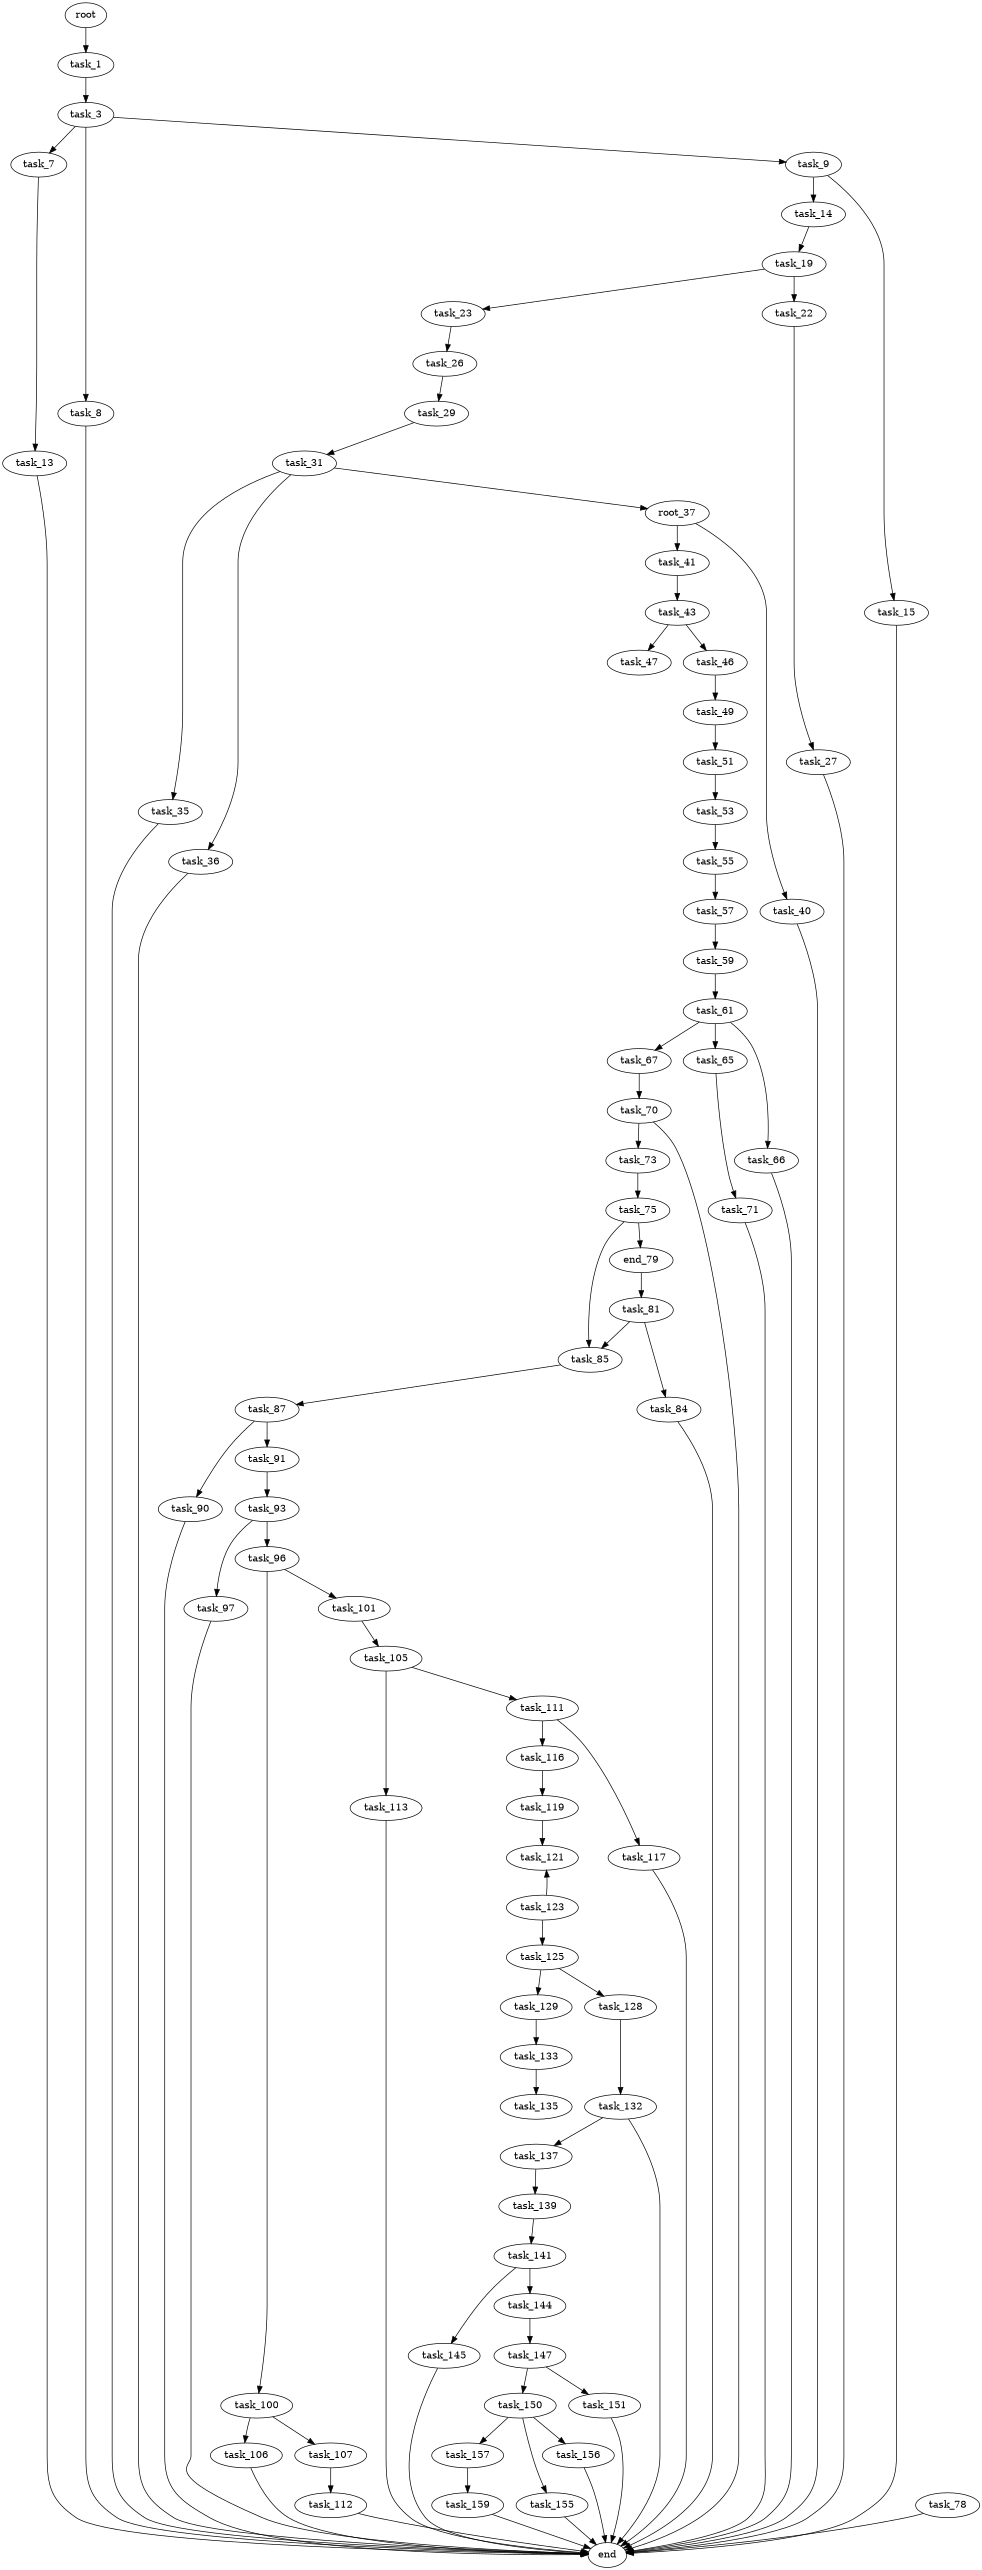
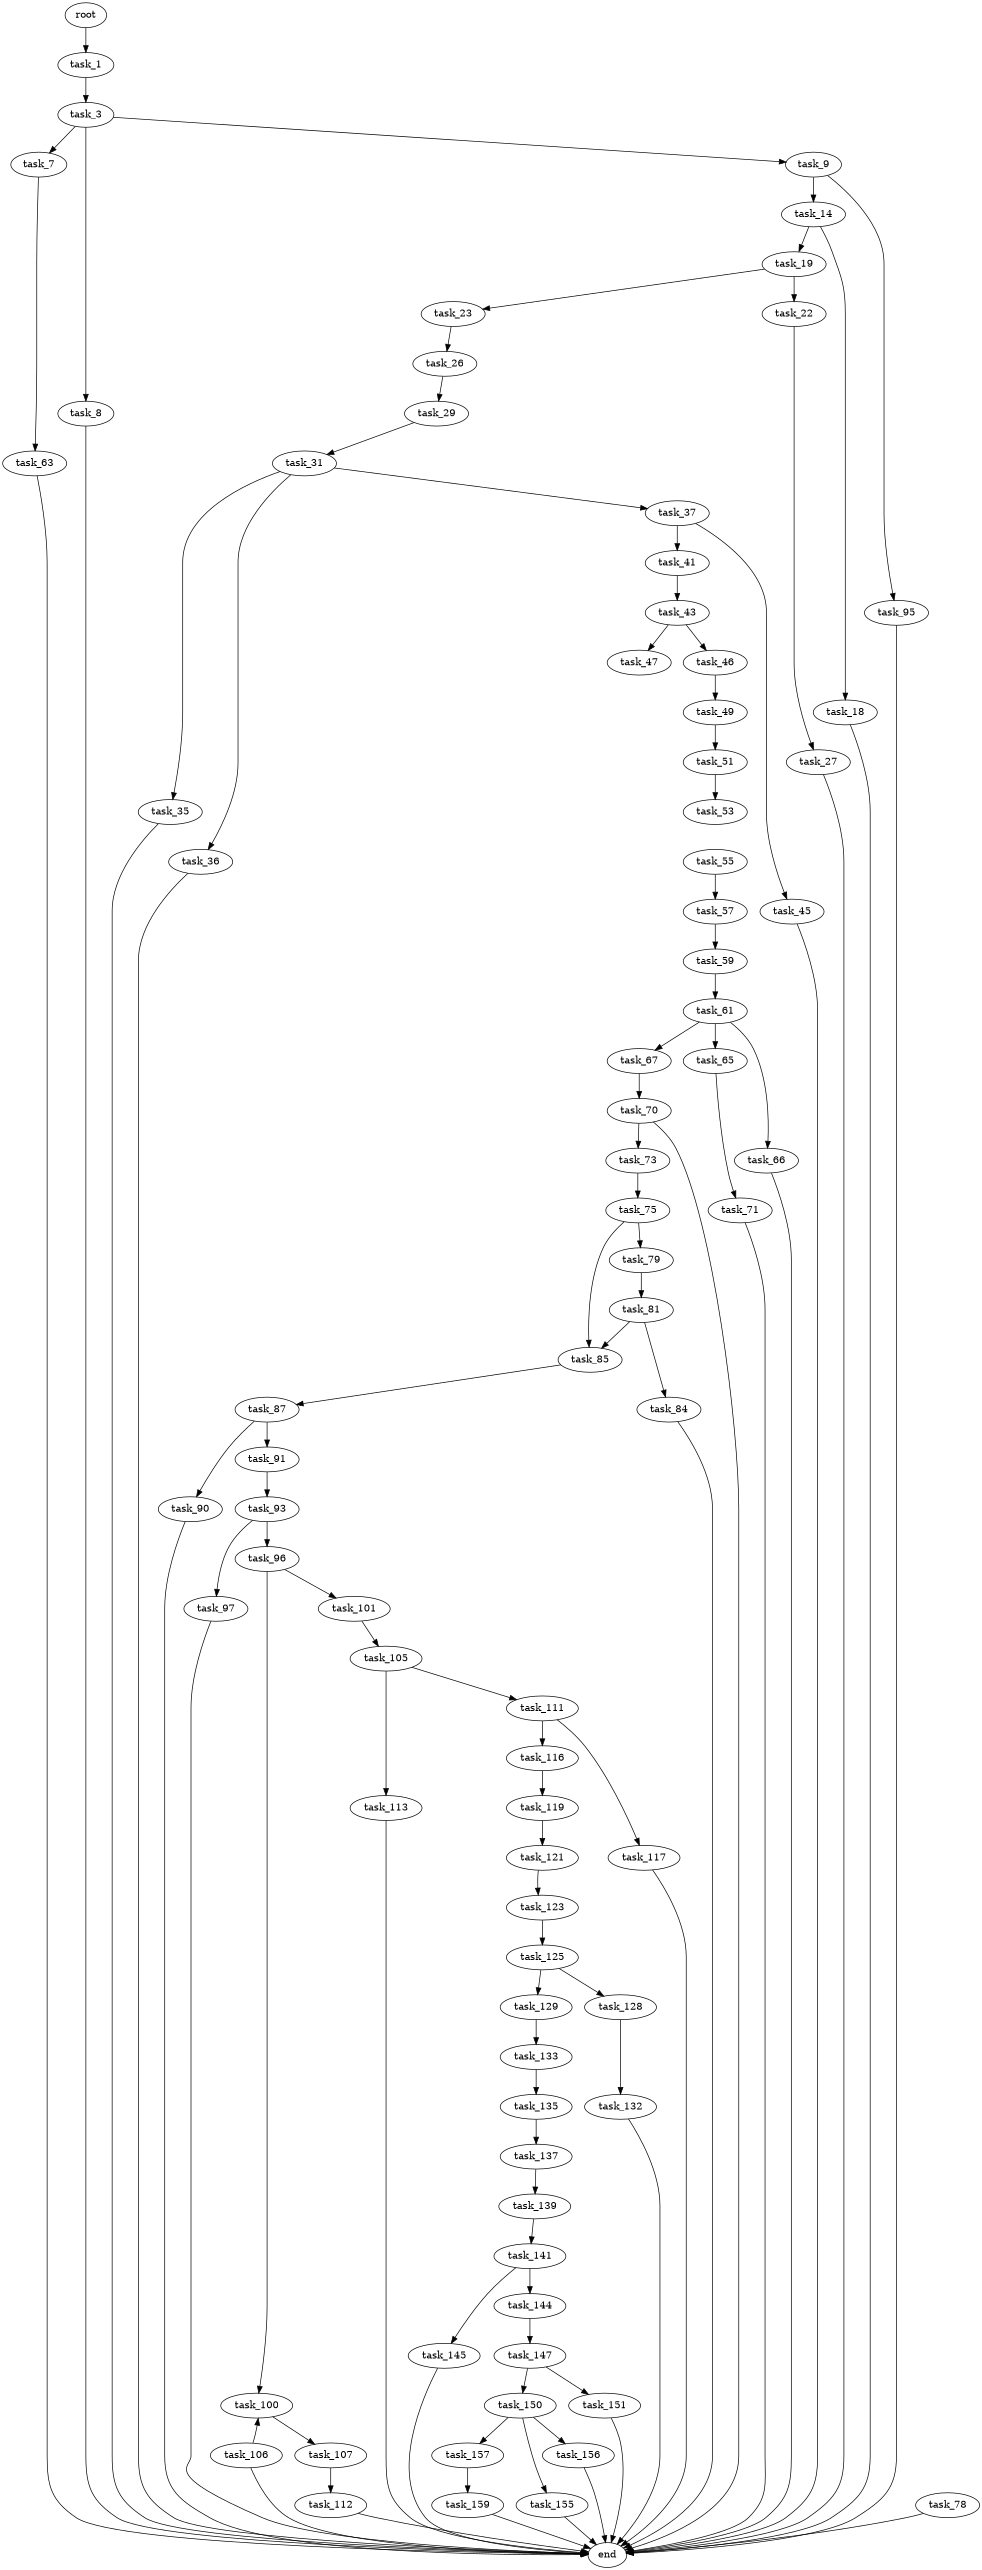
(35, 463) -> (35, 463)
(677, 513) -> (677, 513)
(896, 613) -> (896, 613)
none -> (845, 712)
(715, 834) -> none
(792, 912) -> (792, 912)
(641, 1260) -> (641, 1260)
(547, 1886) -> (538, 1879)
(581, 2130) -> (536, 2128)
(248, 2427) -> (255, 2434)
